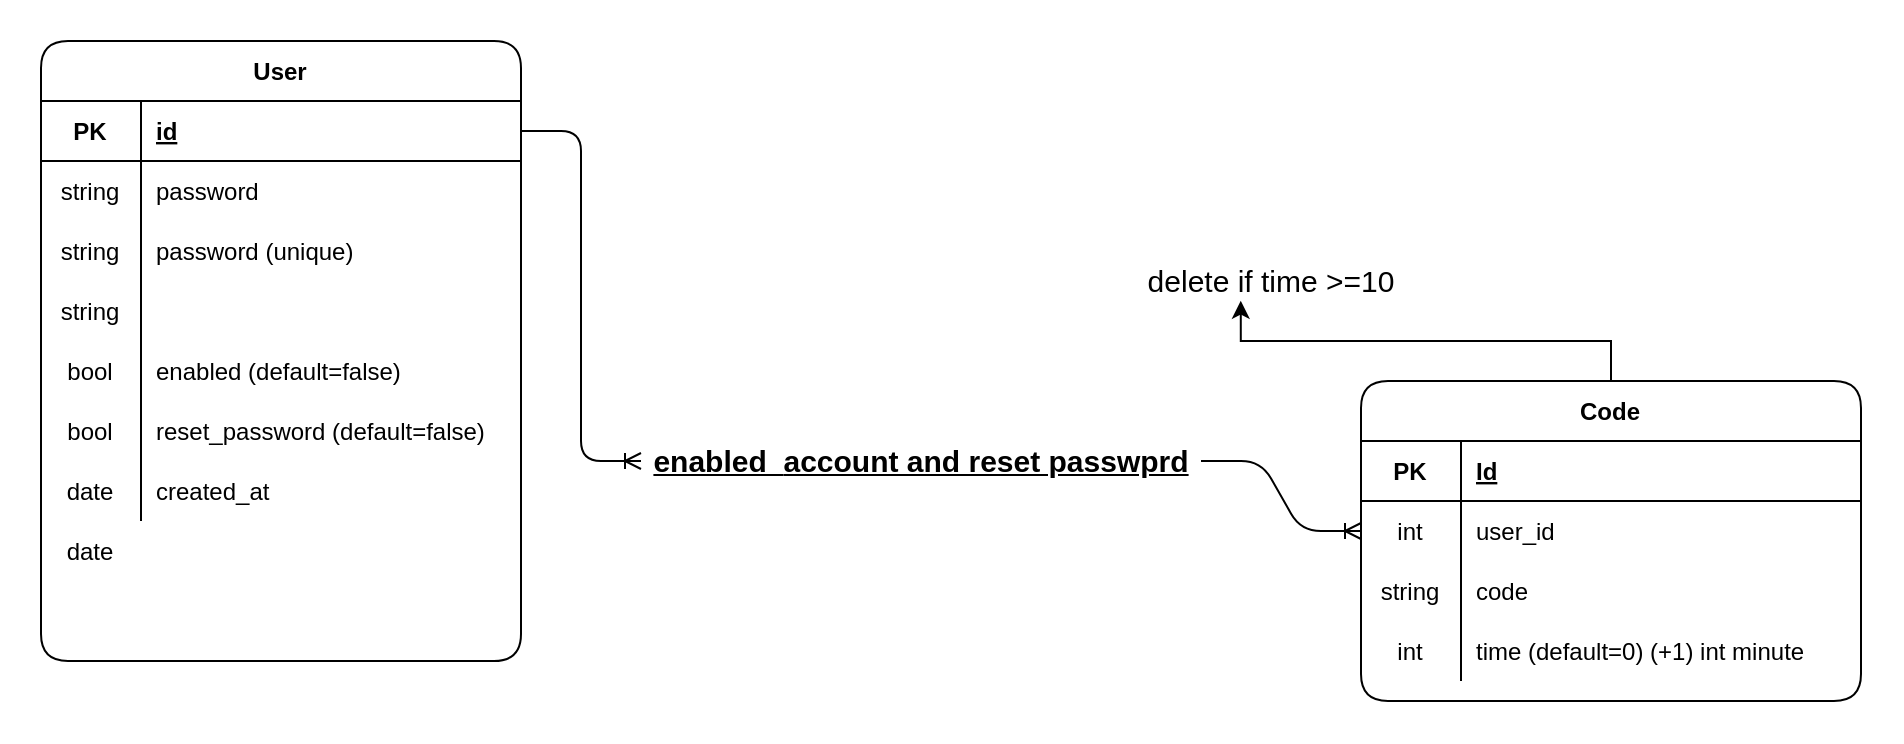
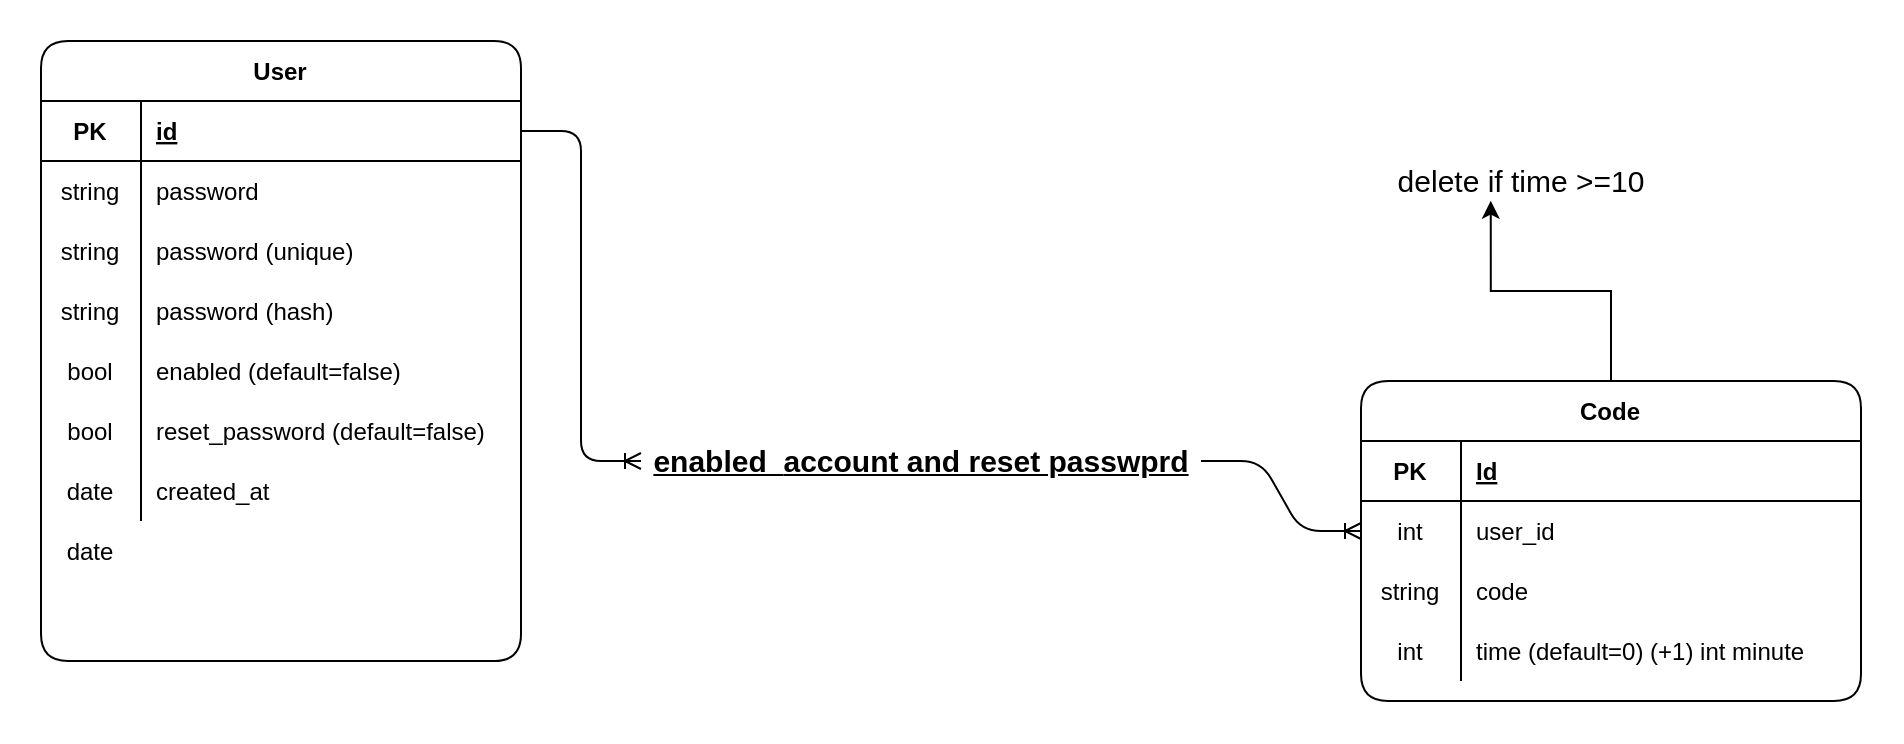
(1271, 281) -> (1521, 181)
none -> (331, 311)
